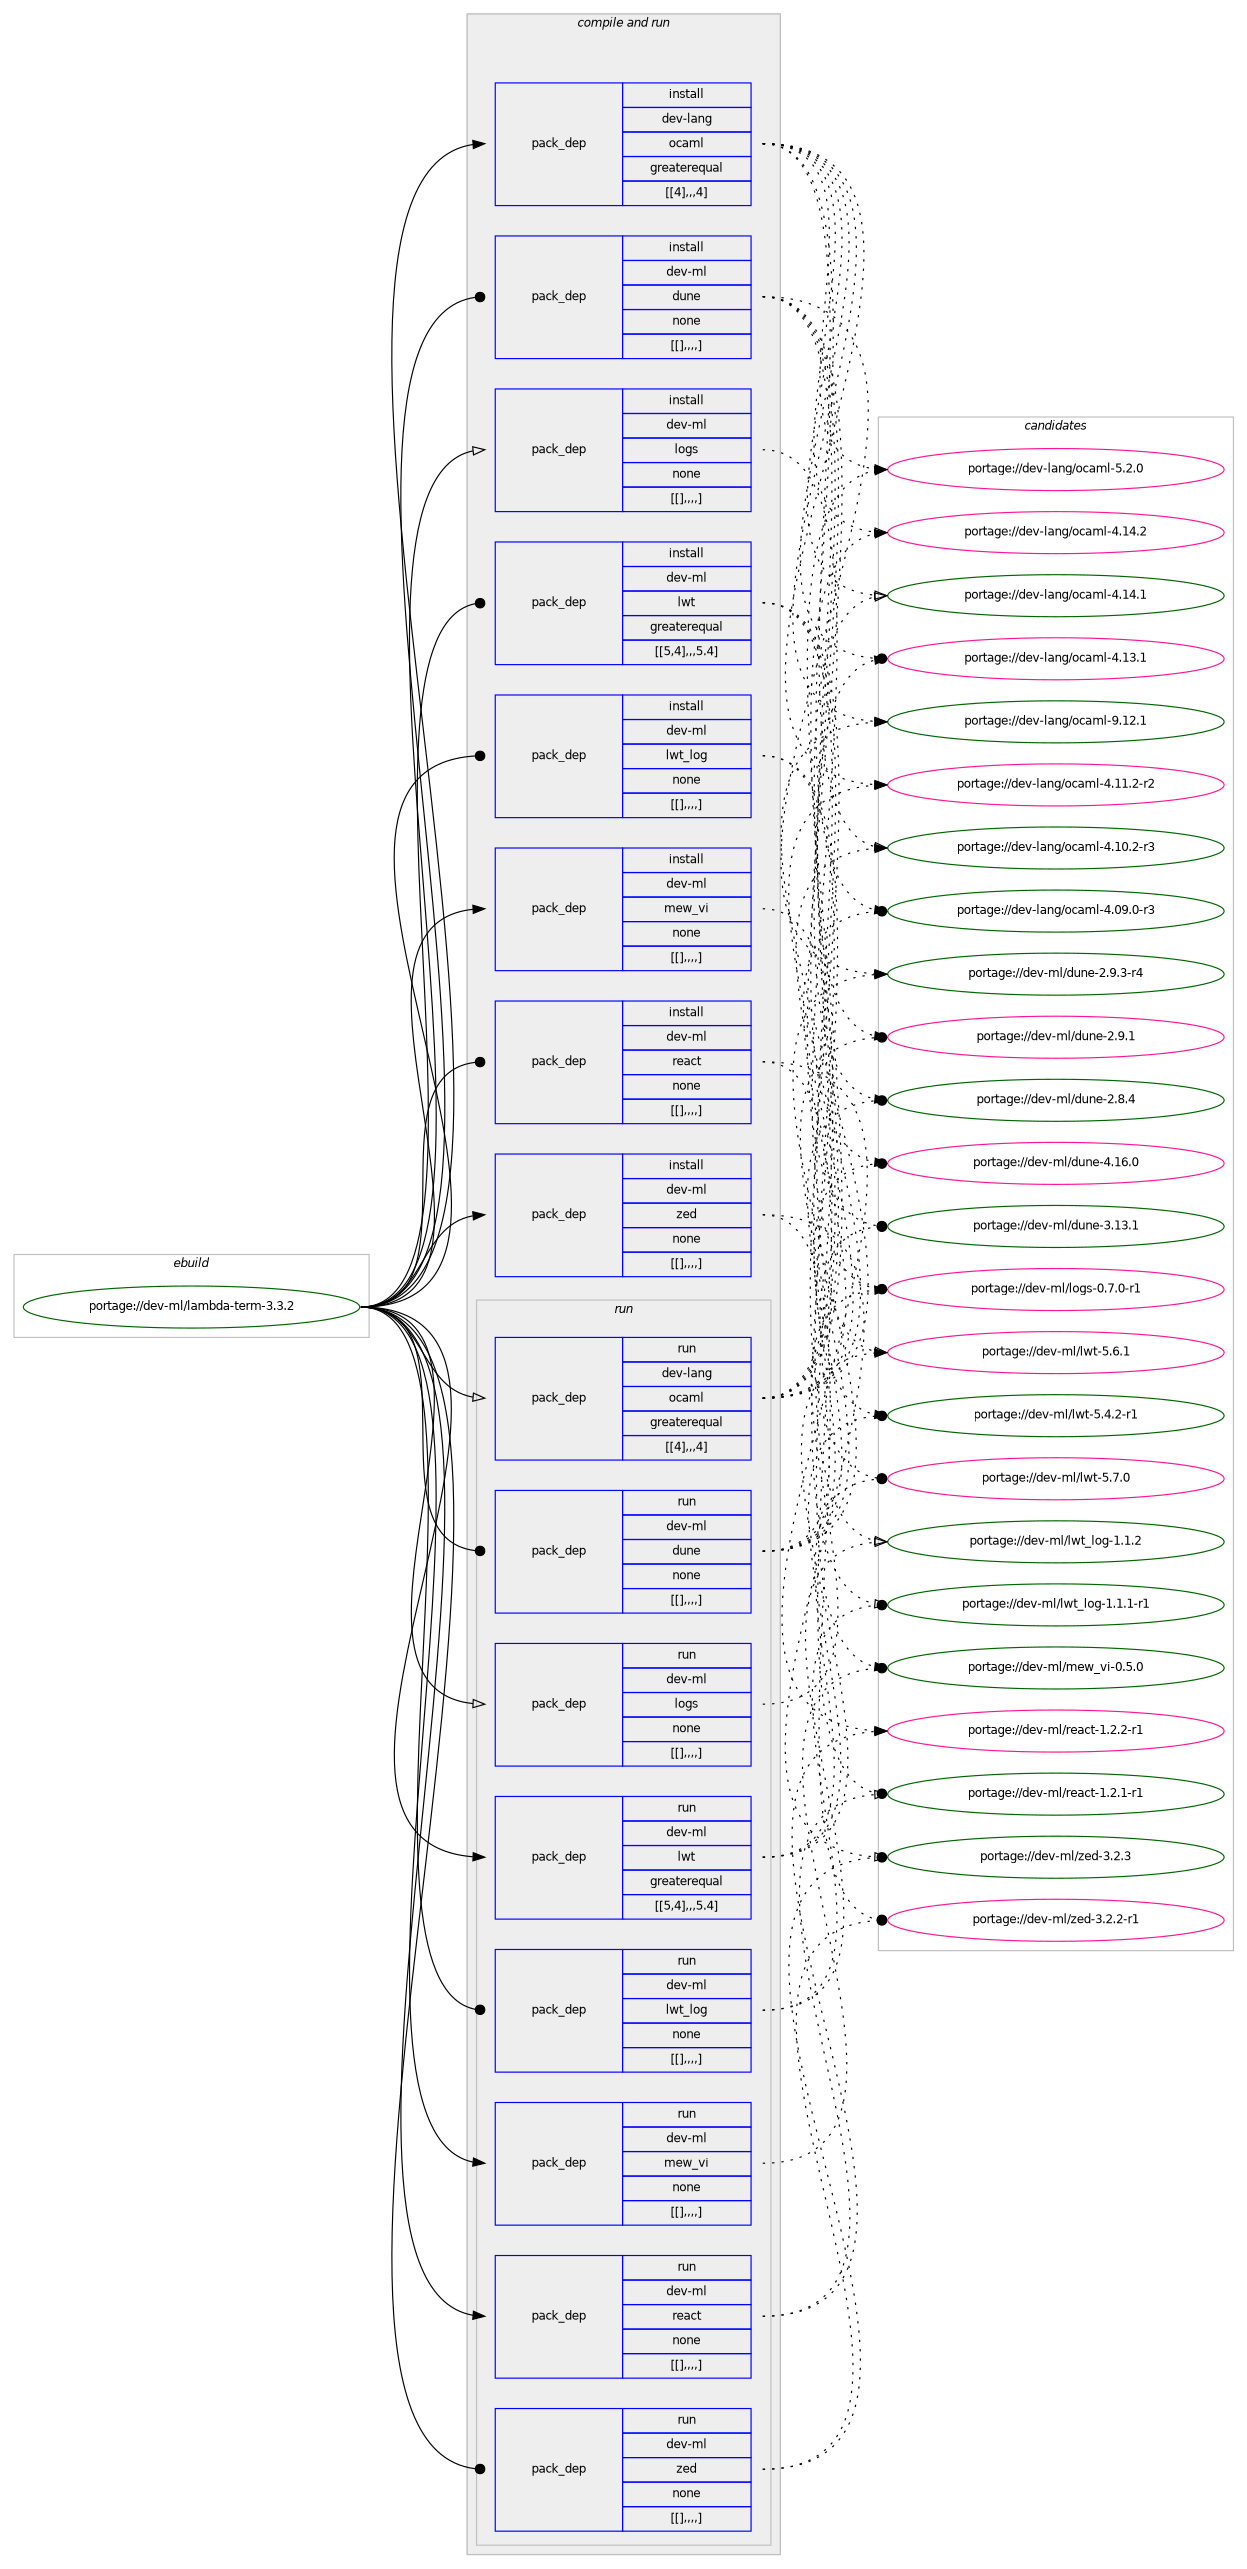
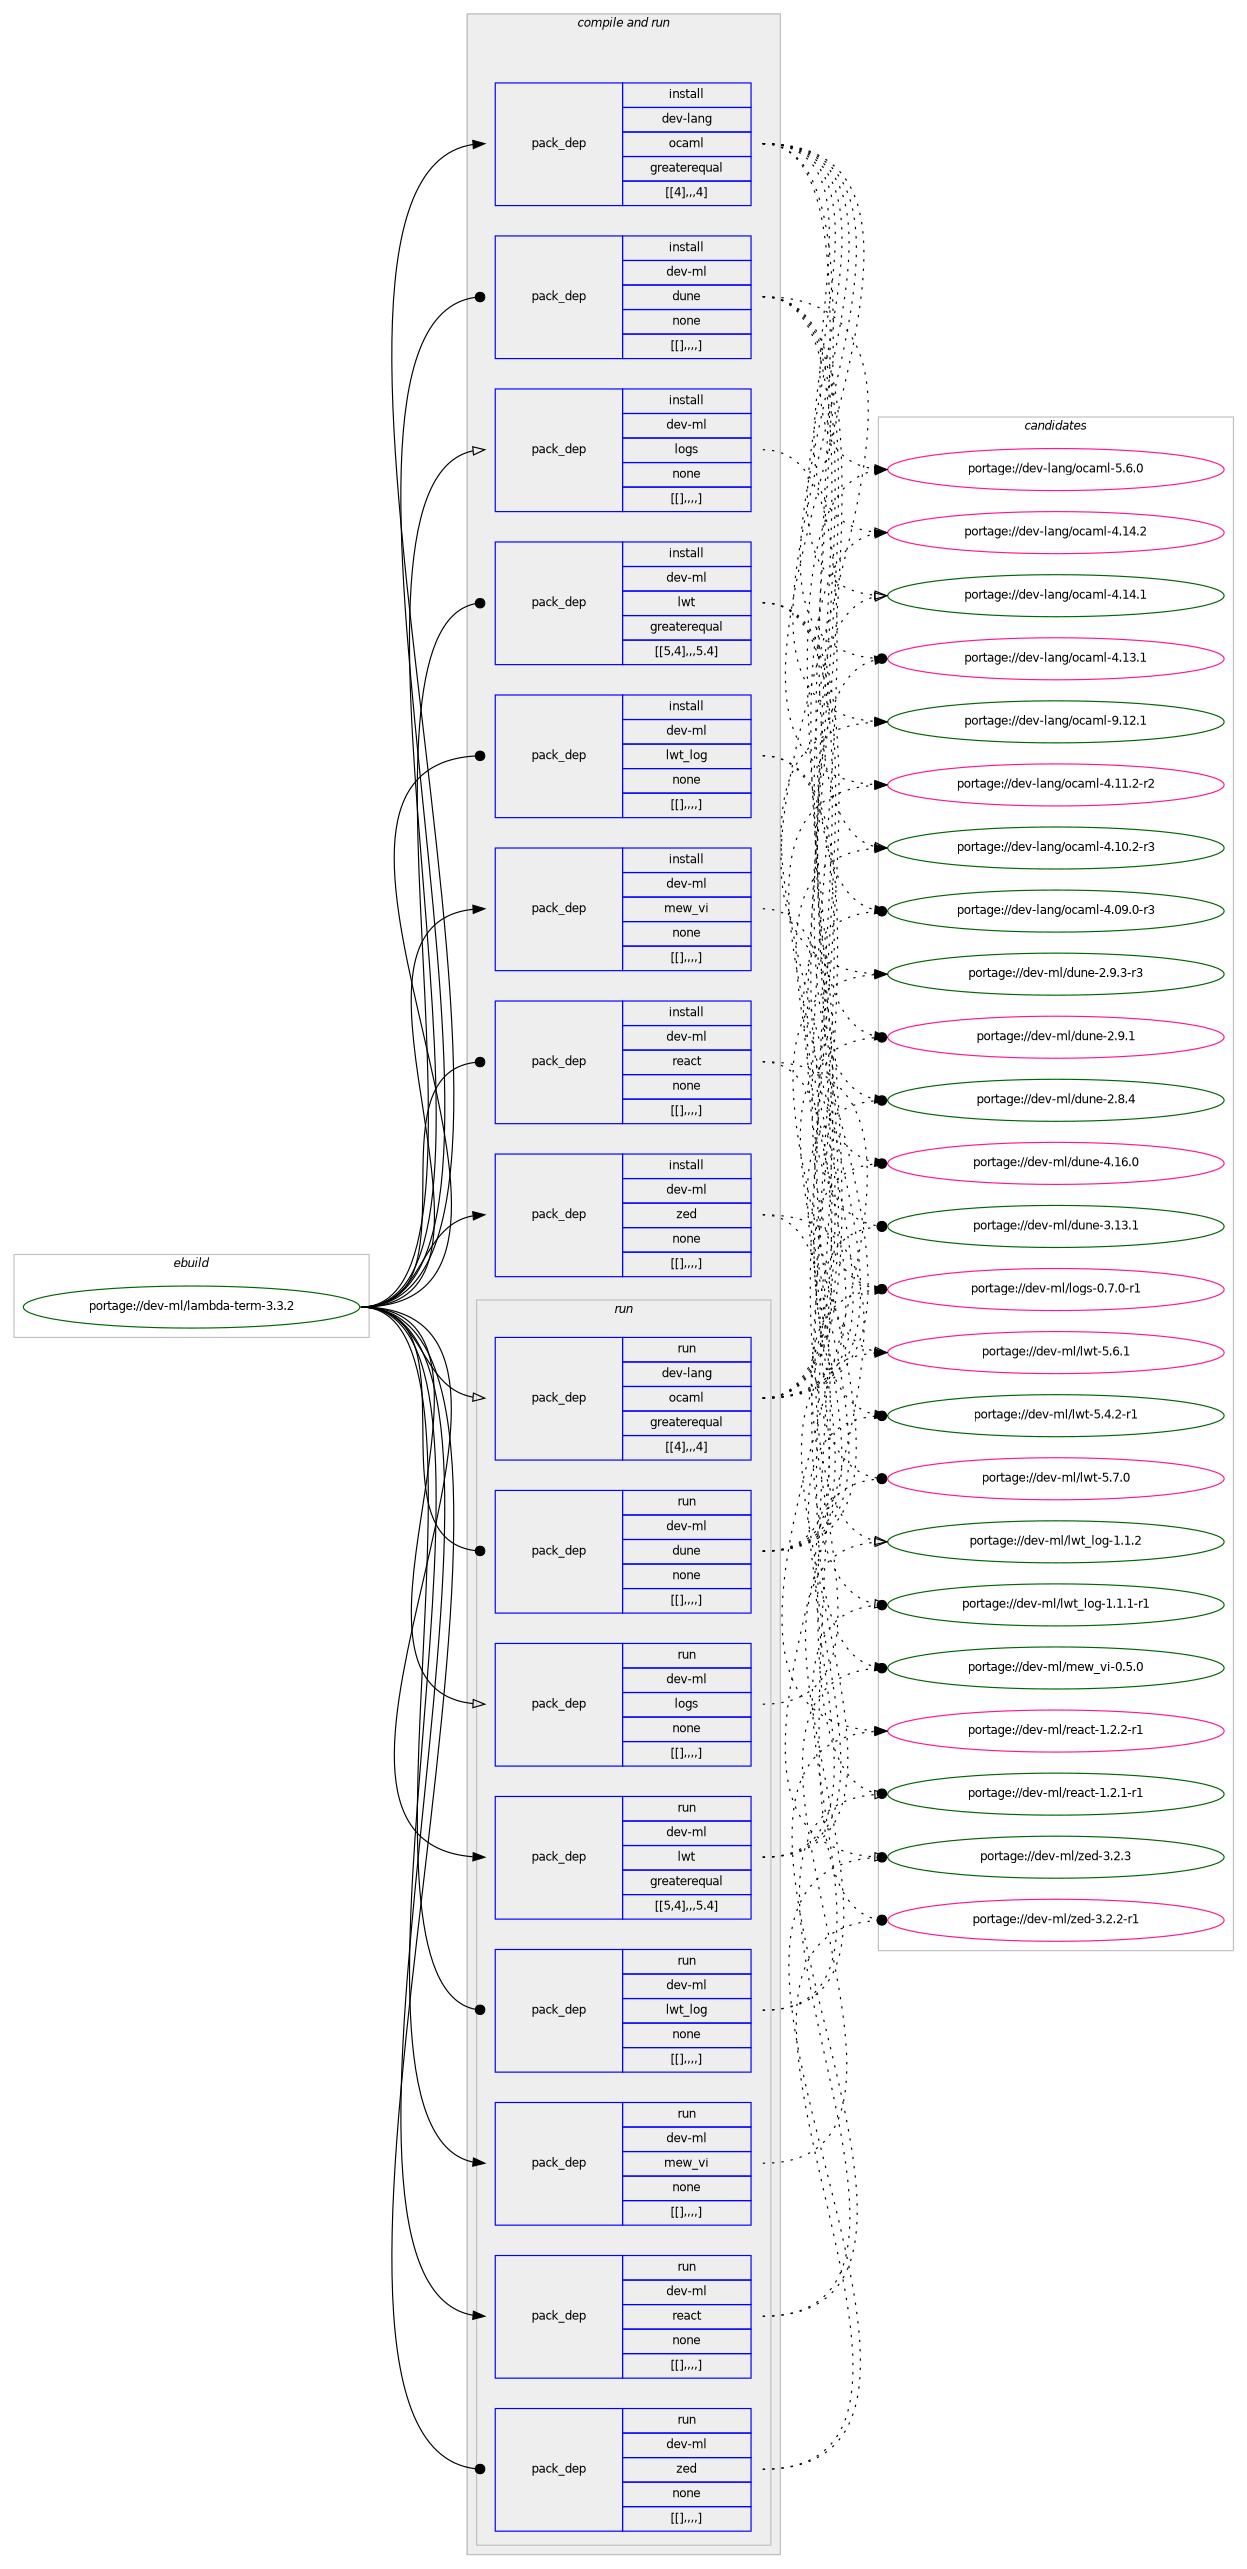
(1056, 470) -> (1056, 470)
(1056, 974) -> (1056, 974)
